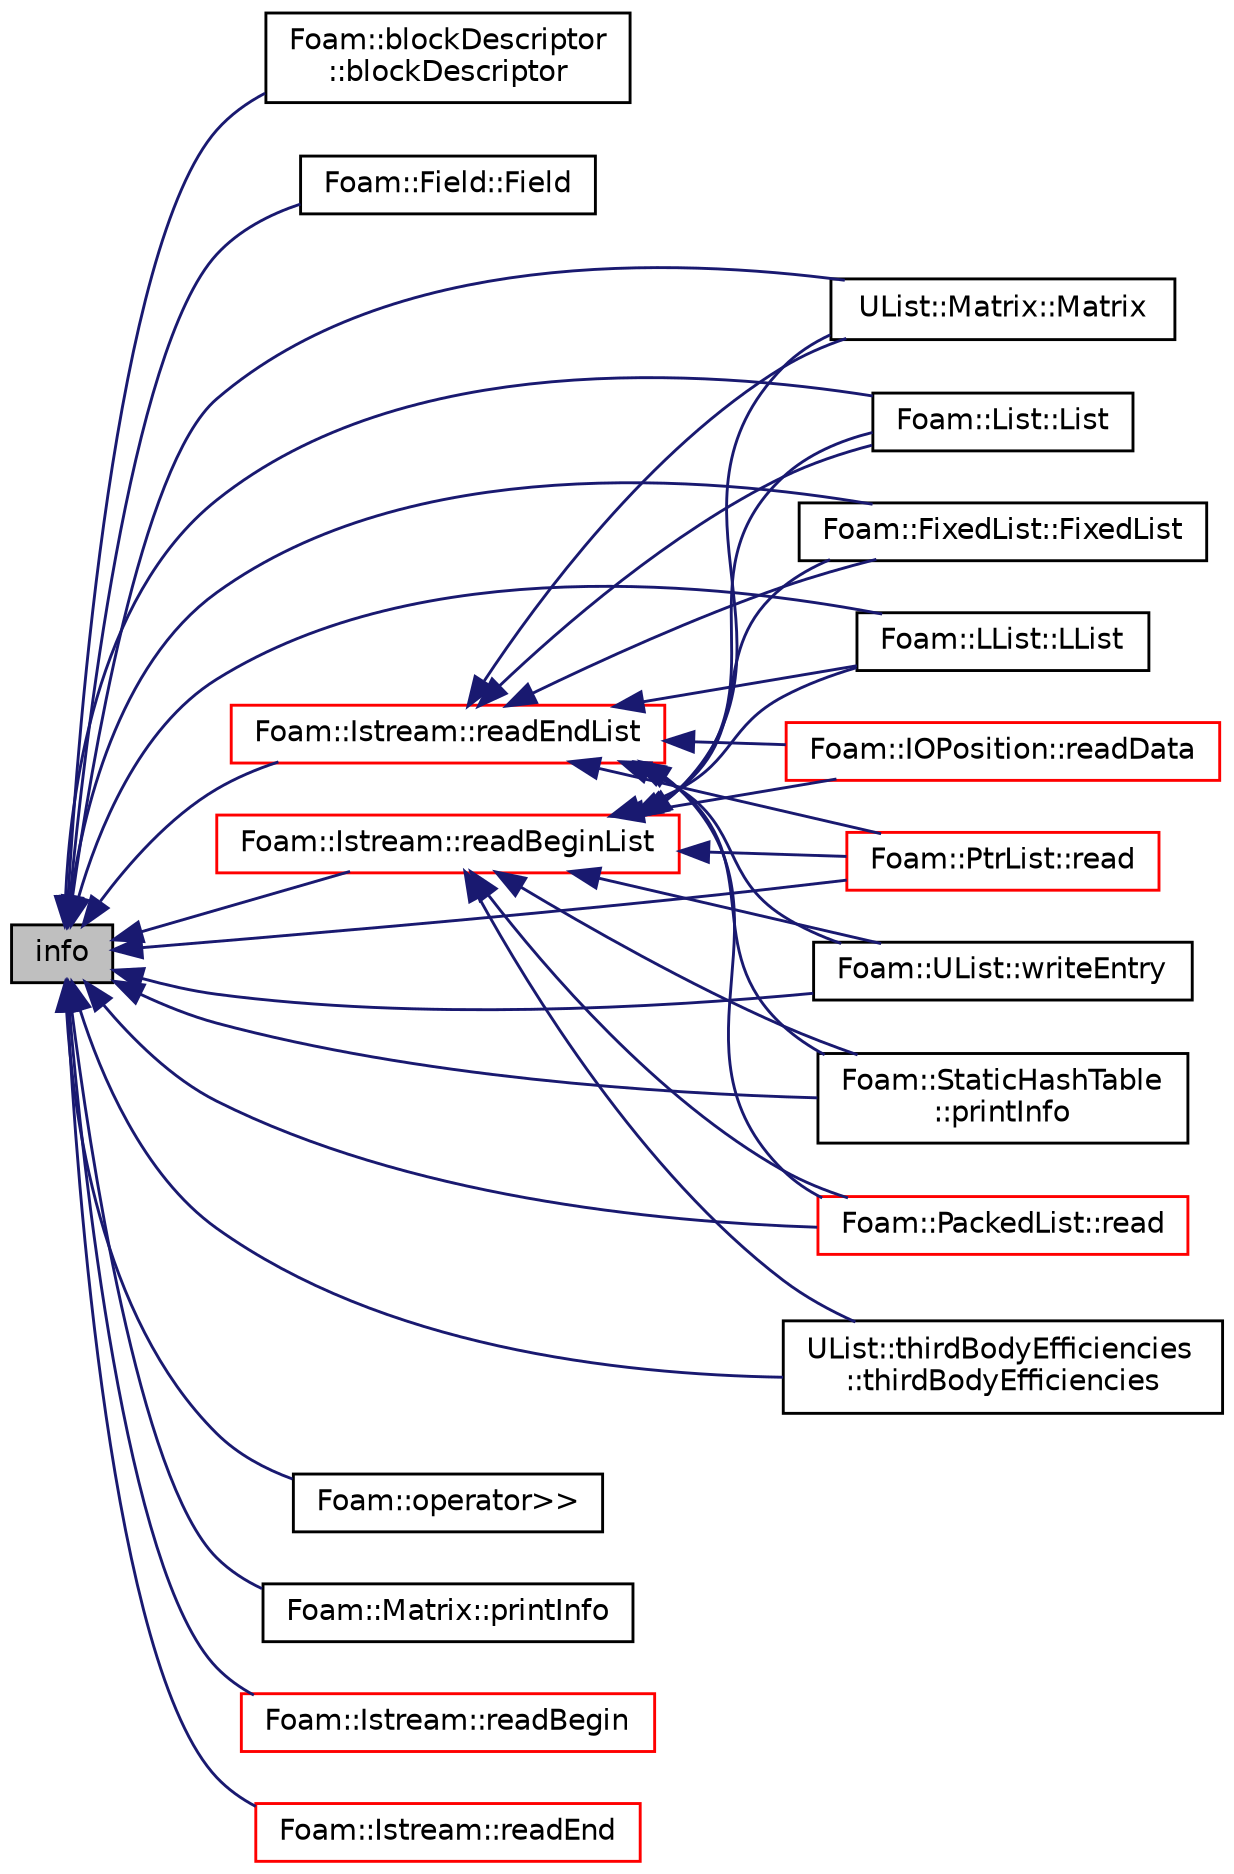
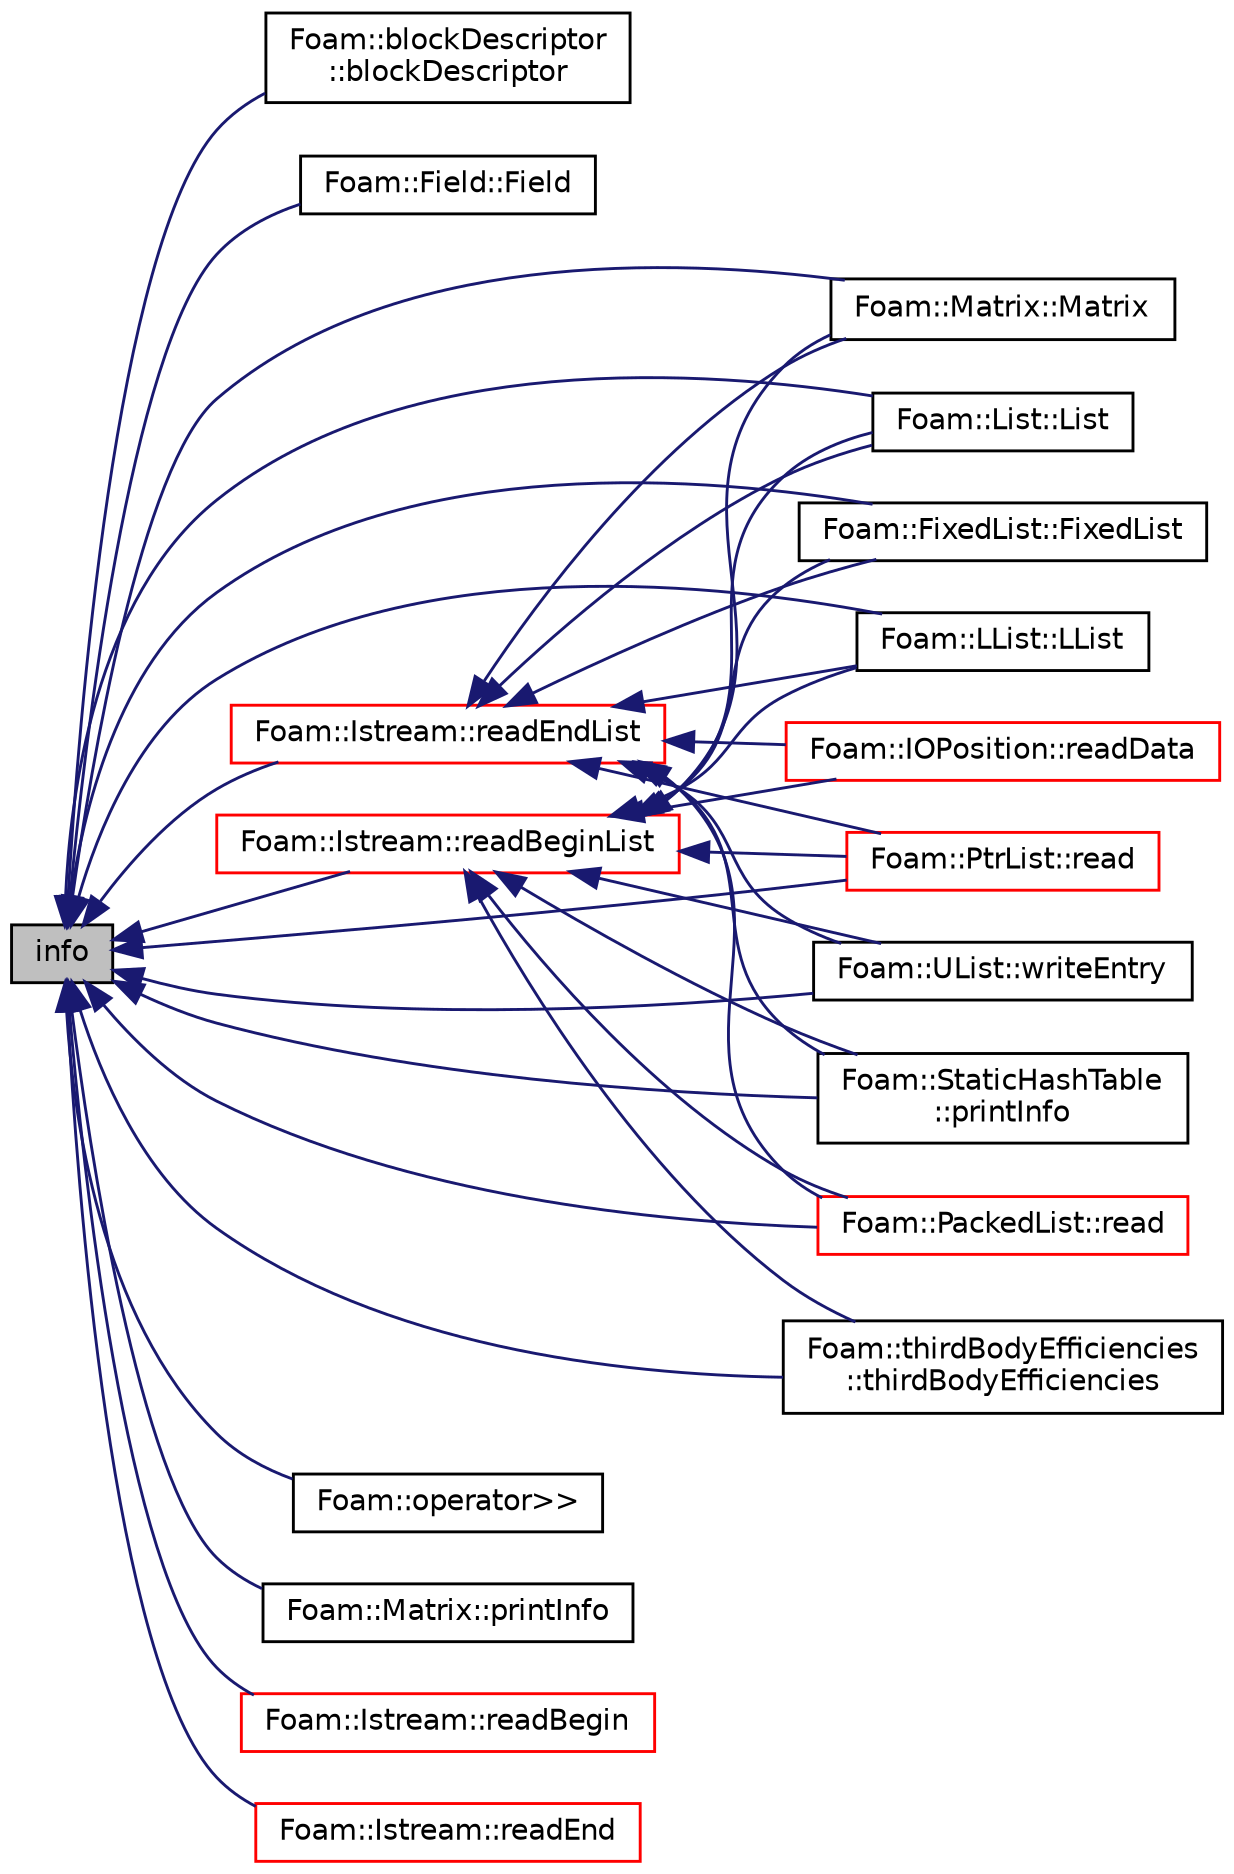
(1003, 309) -> (1003, 309)
(1003, 1367) -> (1003, 1367)
